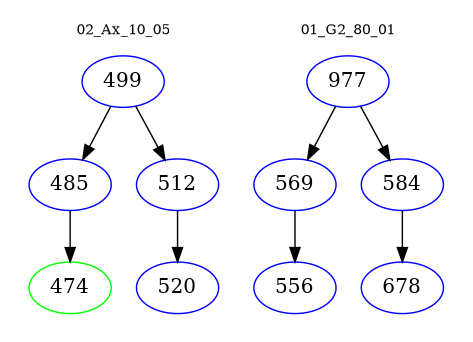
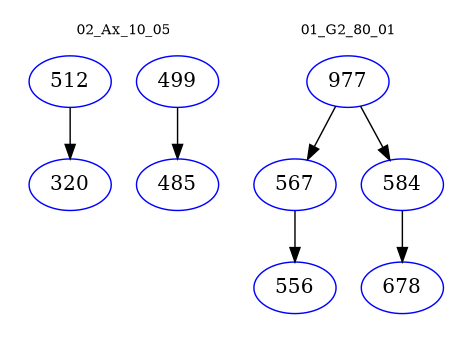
(147, 127) -> none
(295, 185) -> (295, 185)
(70, 288) -> none
(178, 288) -> (70, 185)
